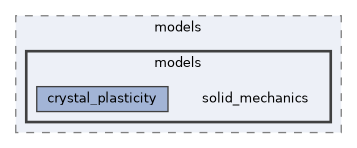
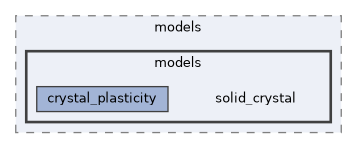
(256, 99) -> (256, 99)
